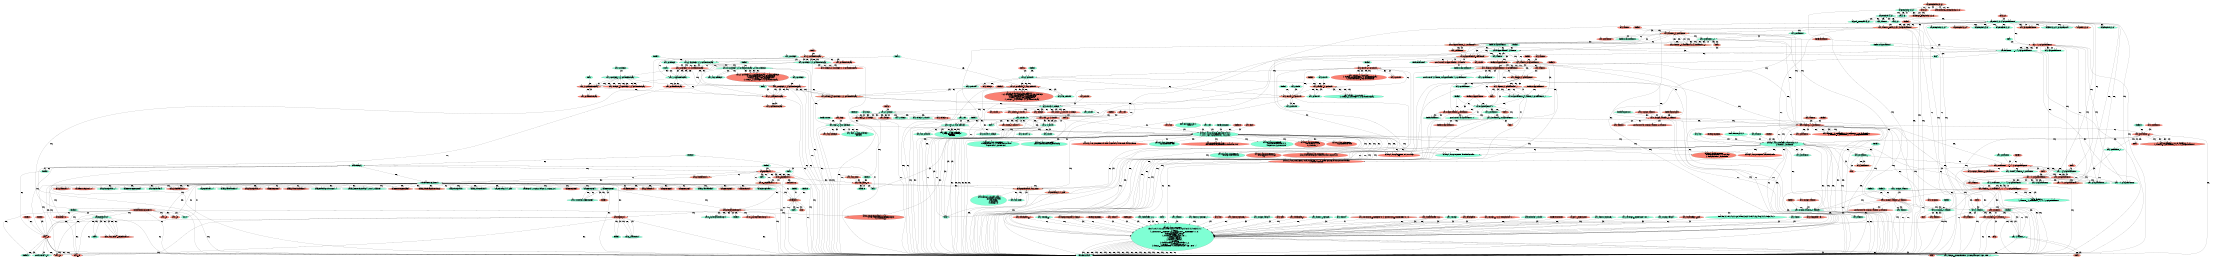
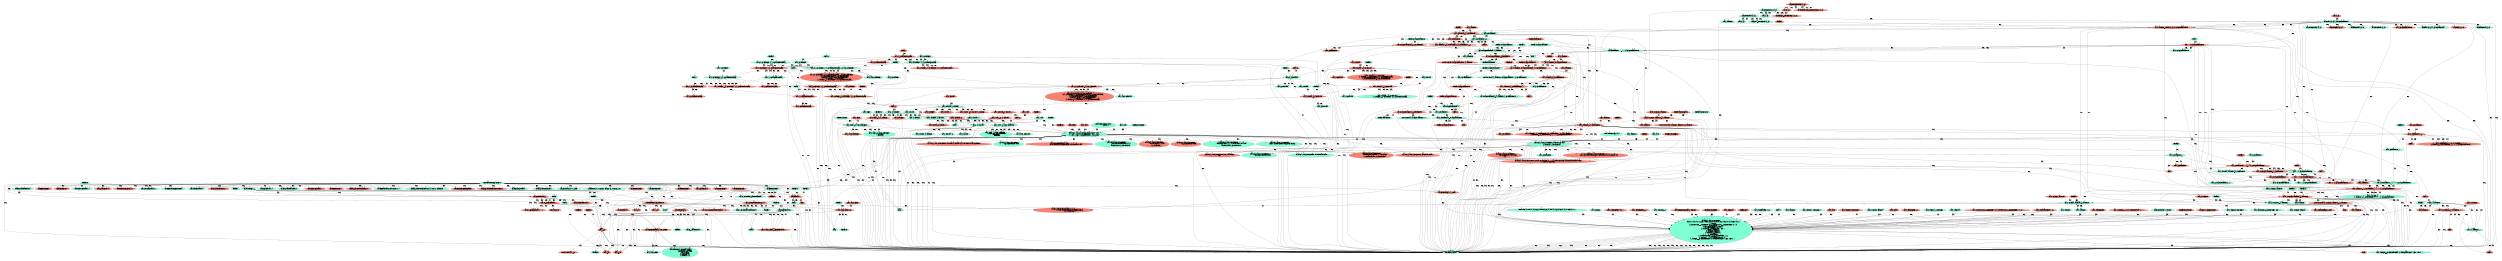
(1148, 167) -> none
(566, 180) -> (627, 185)
(42, 255) -> (568, 252)
